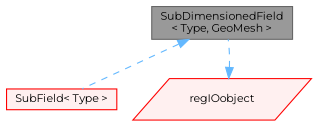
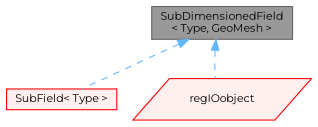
(229, 53) -> (215, 64)
